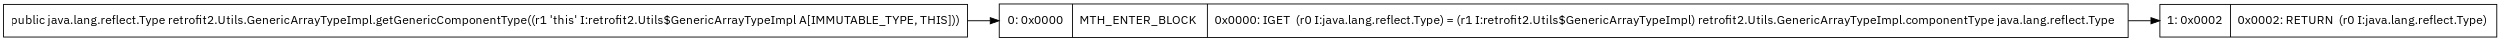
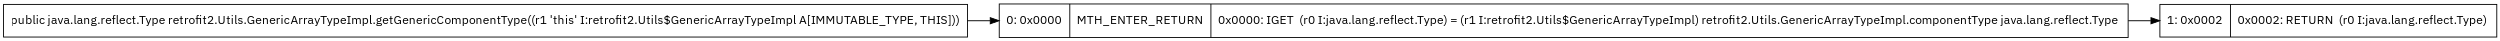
(1138, 20) -> (1140, 20)
